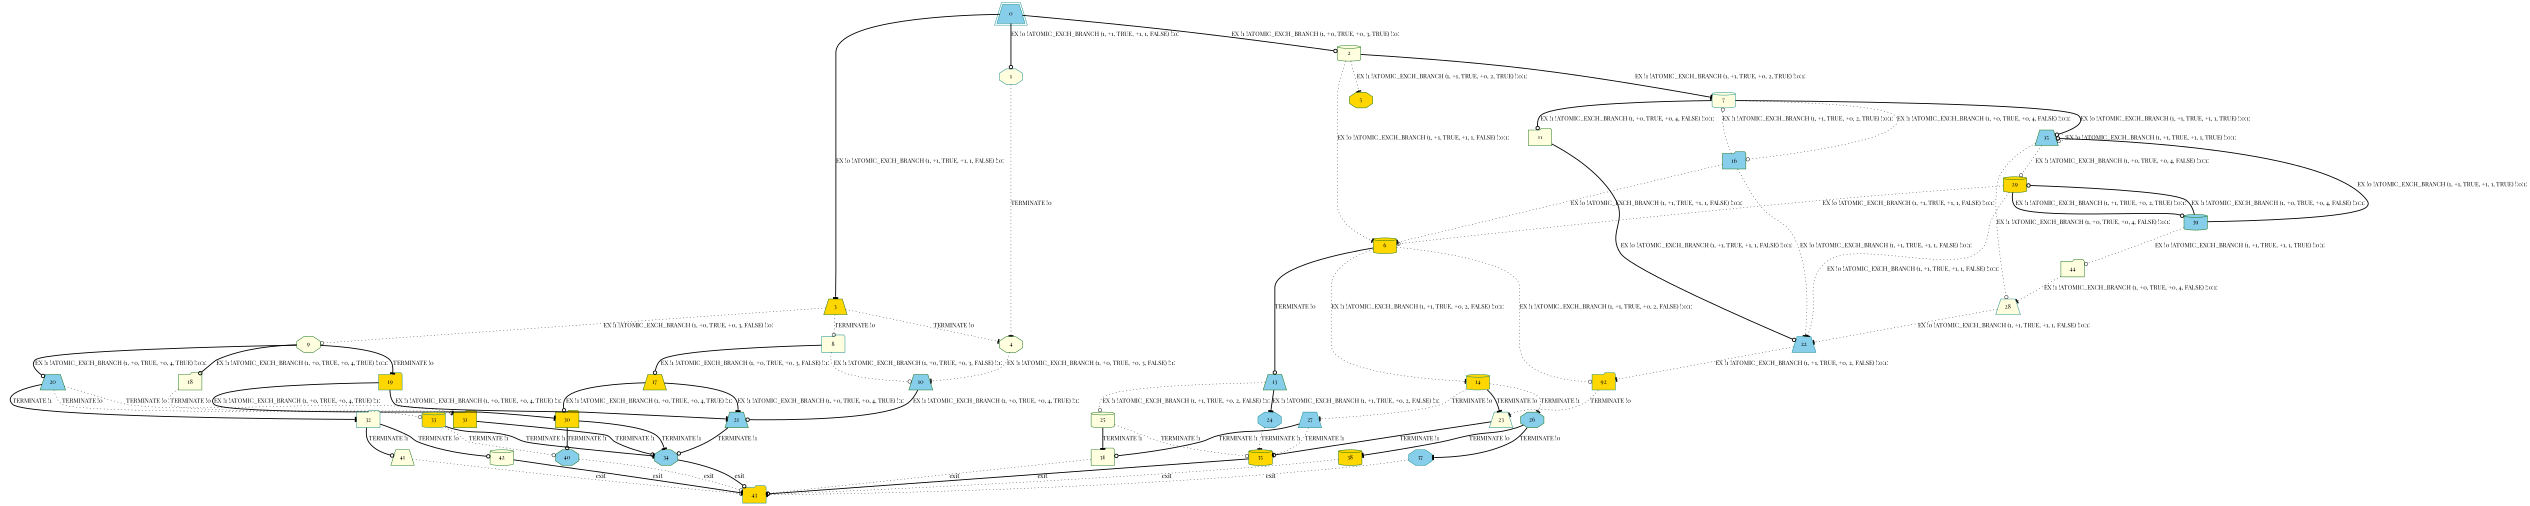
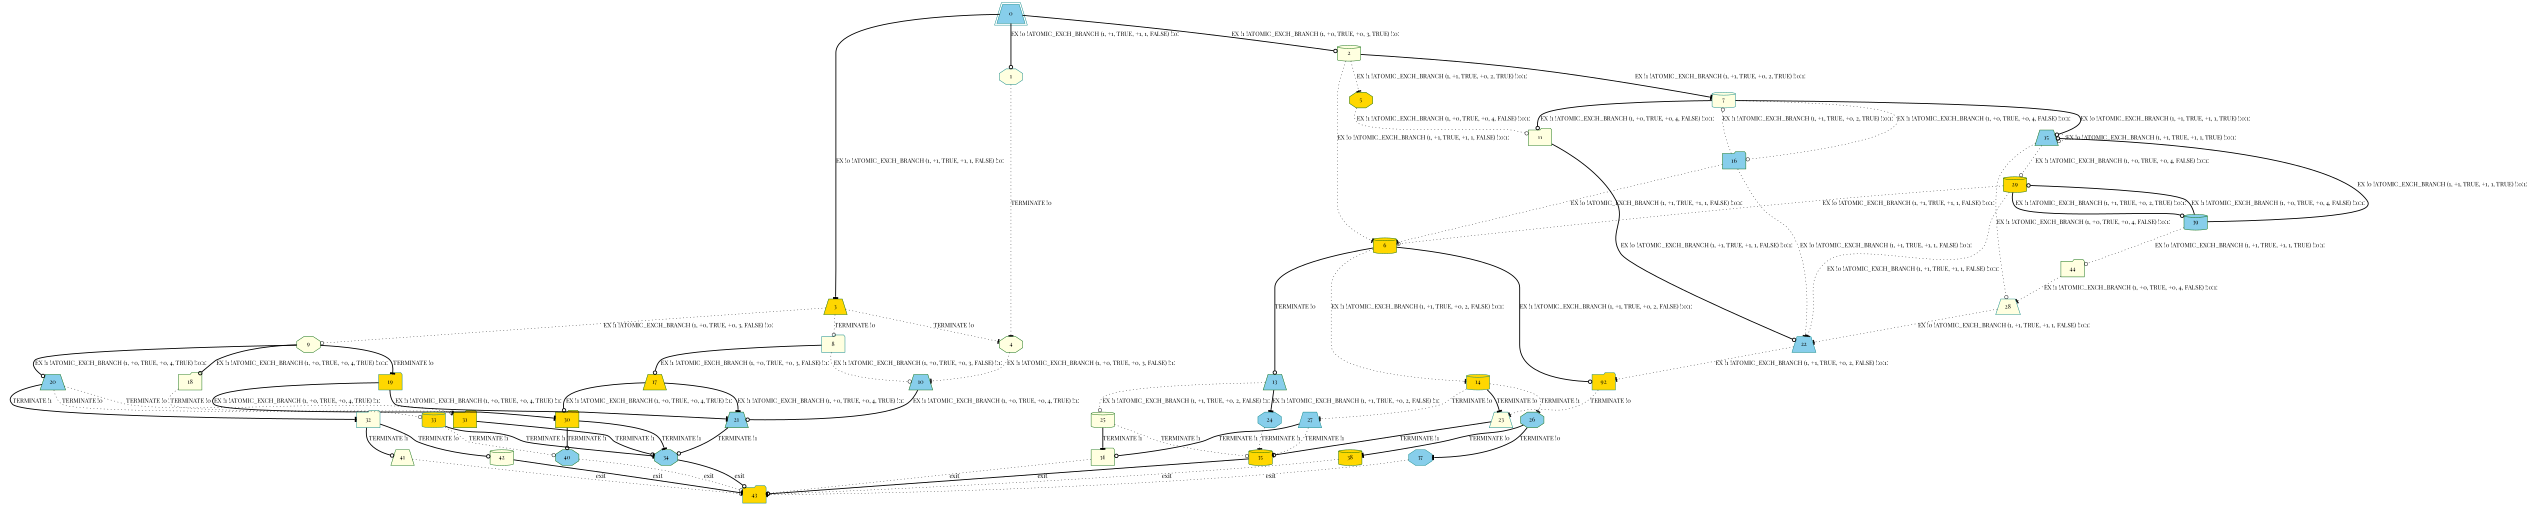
none -> (1433, 130)
(1520, 292) -> (1520, 292)
